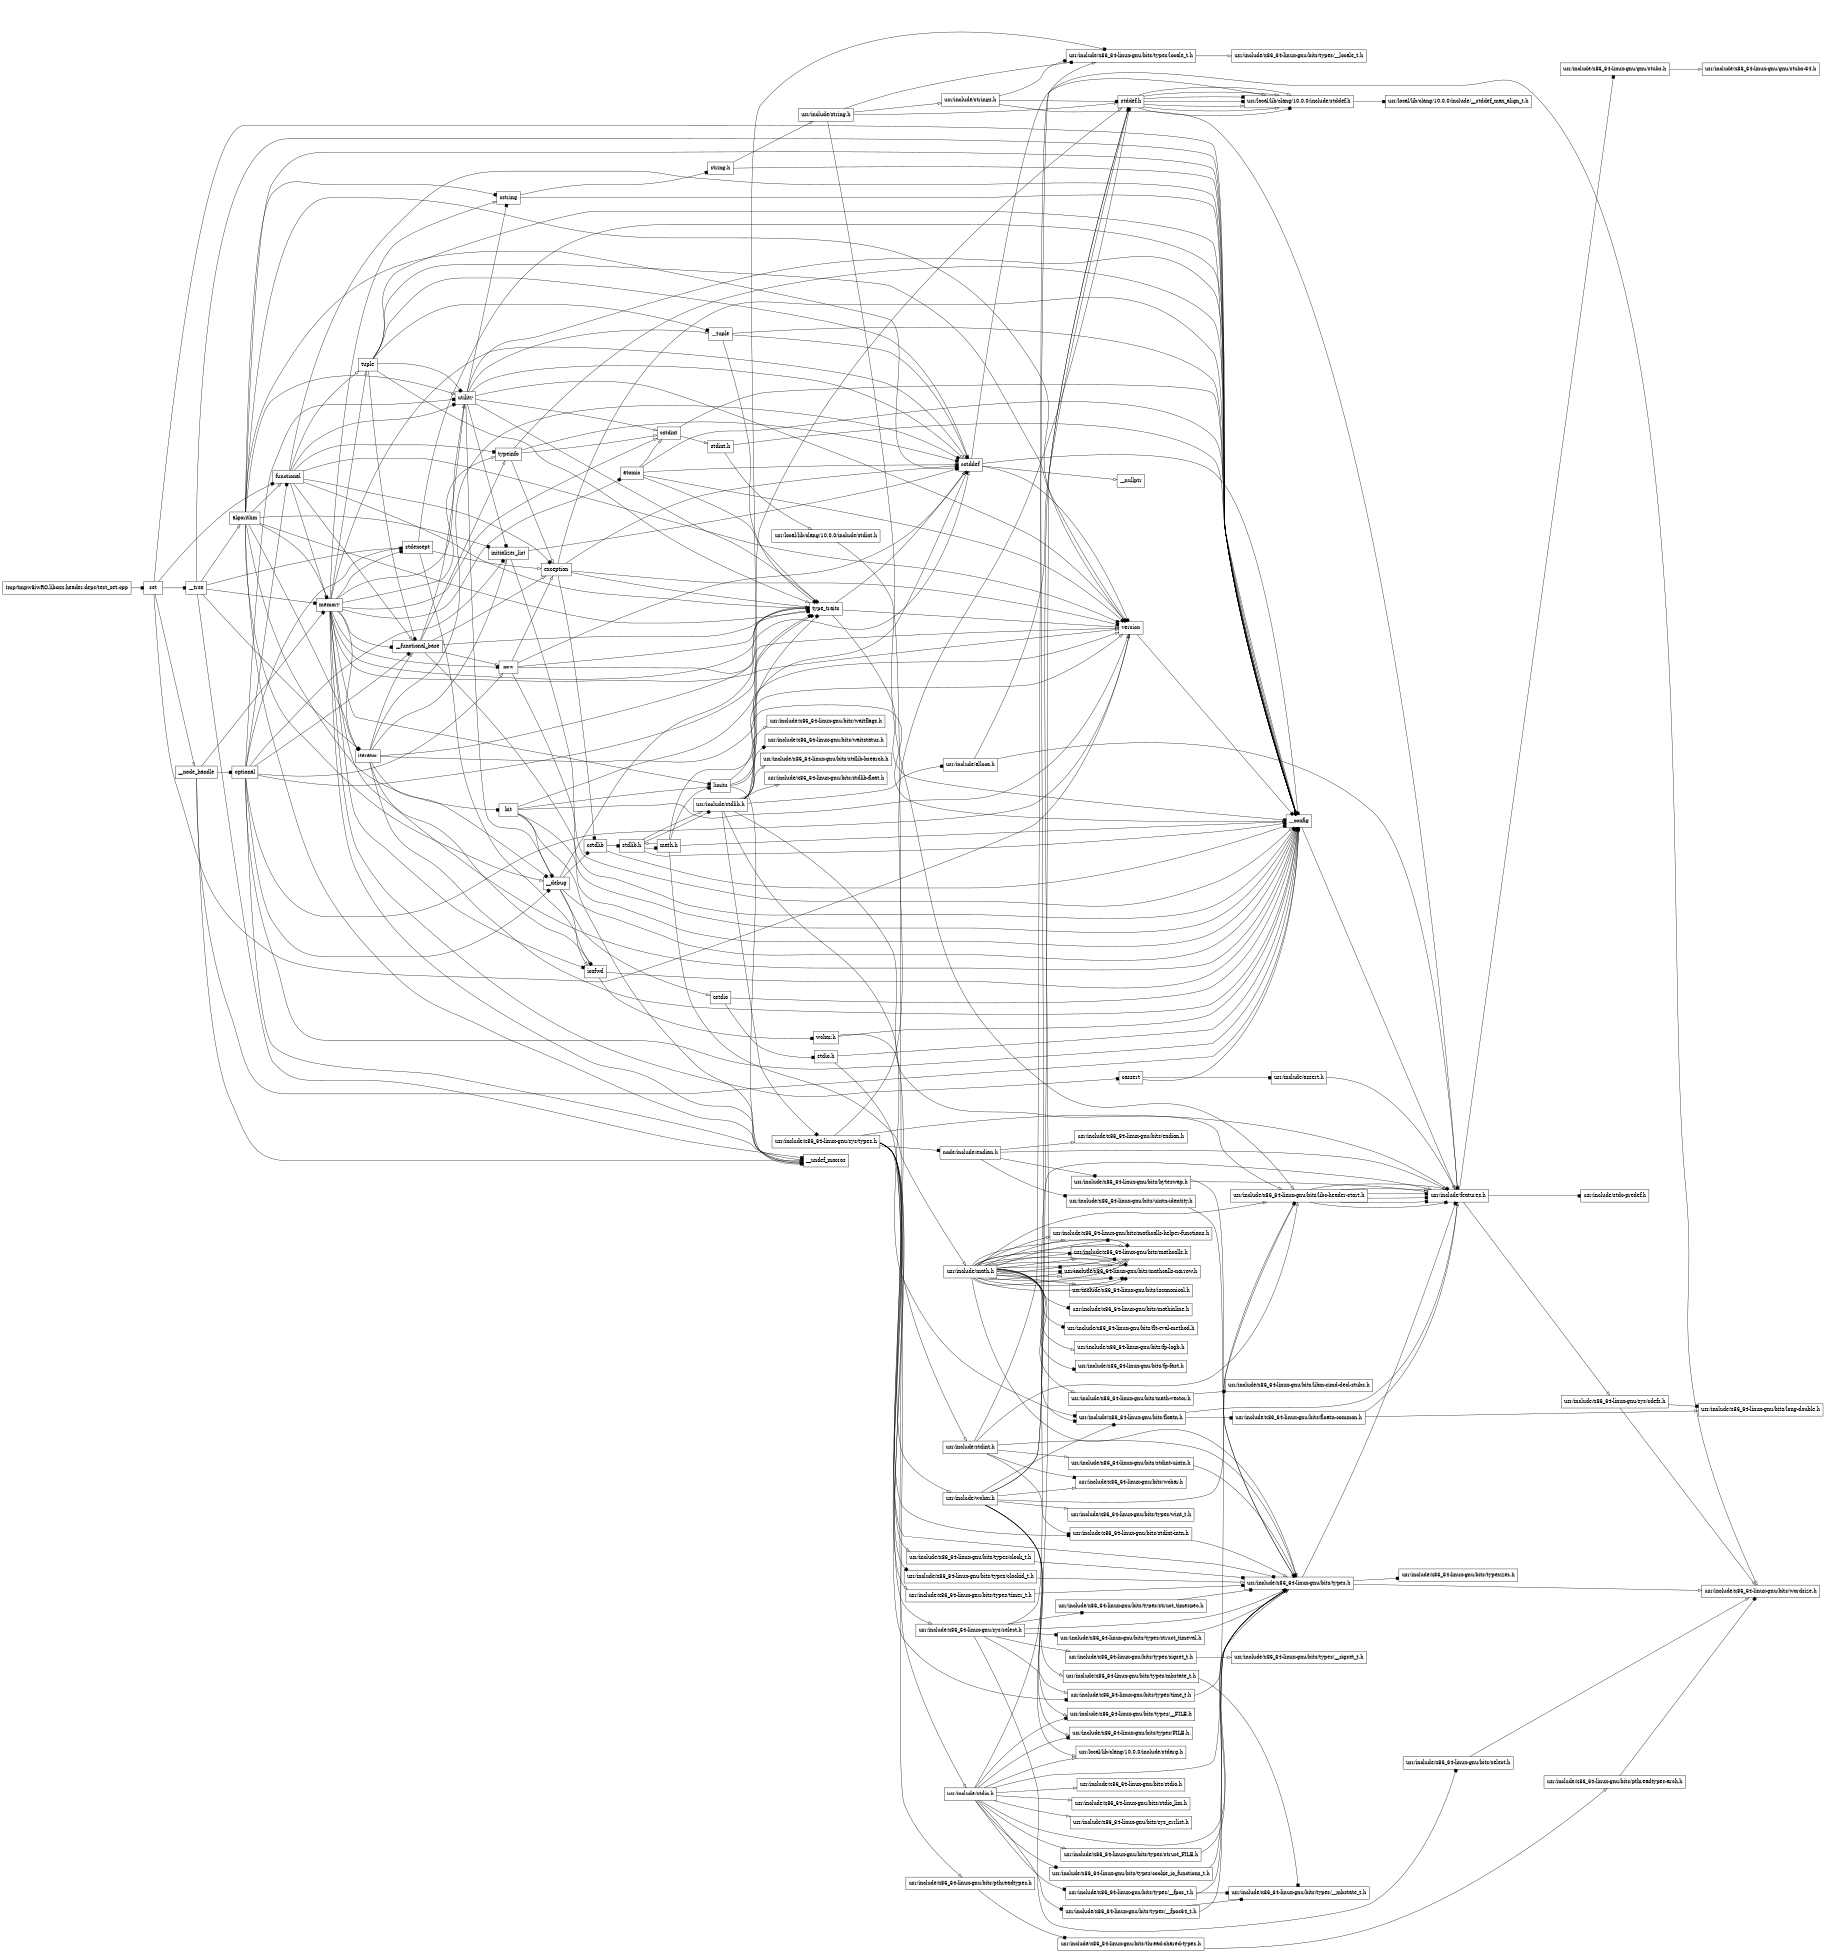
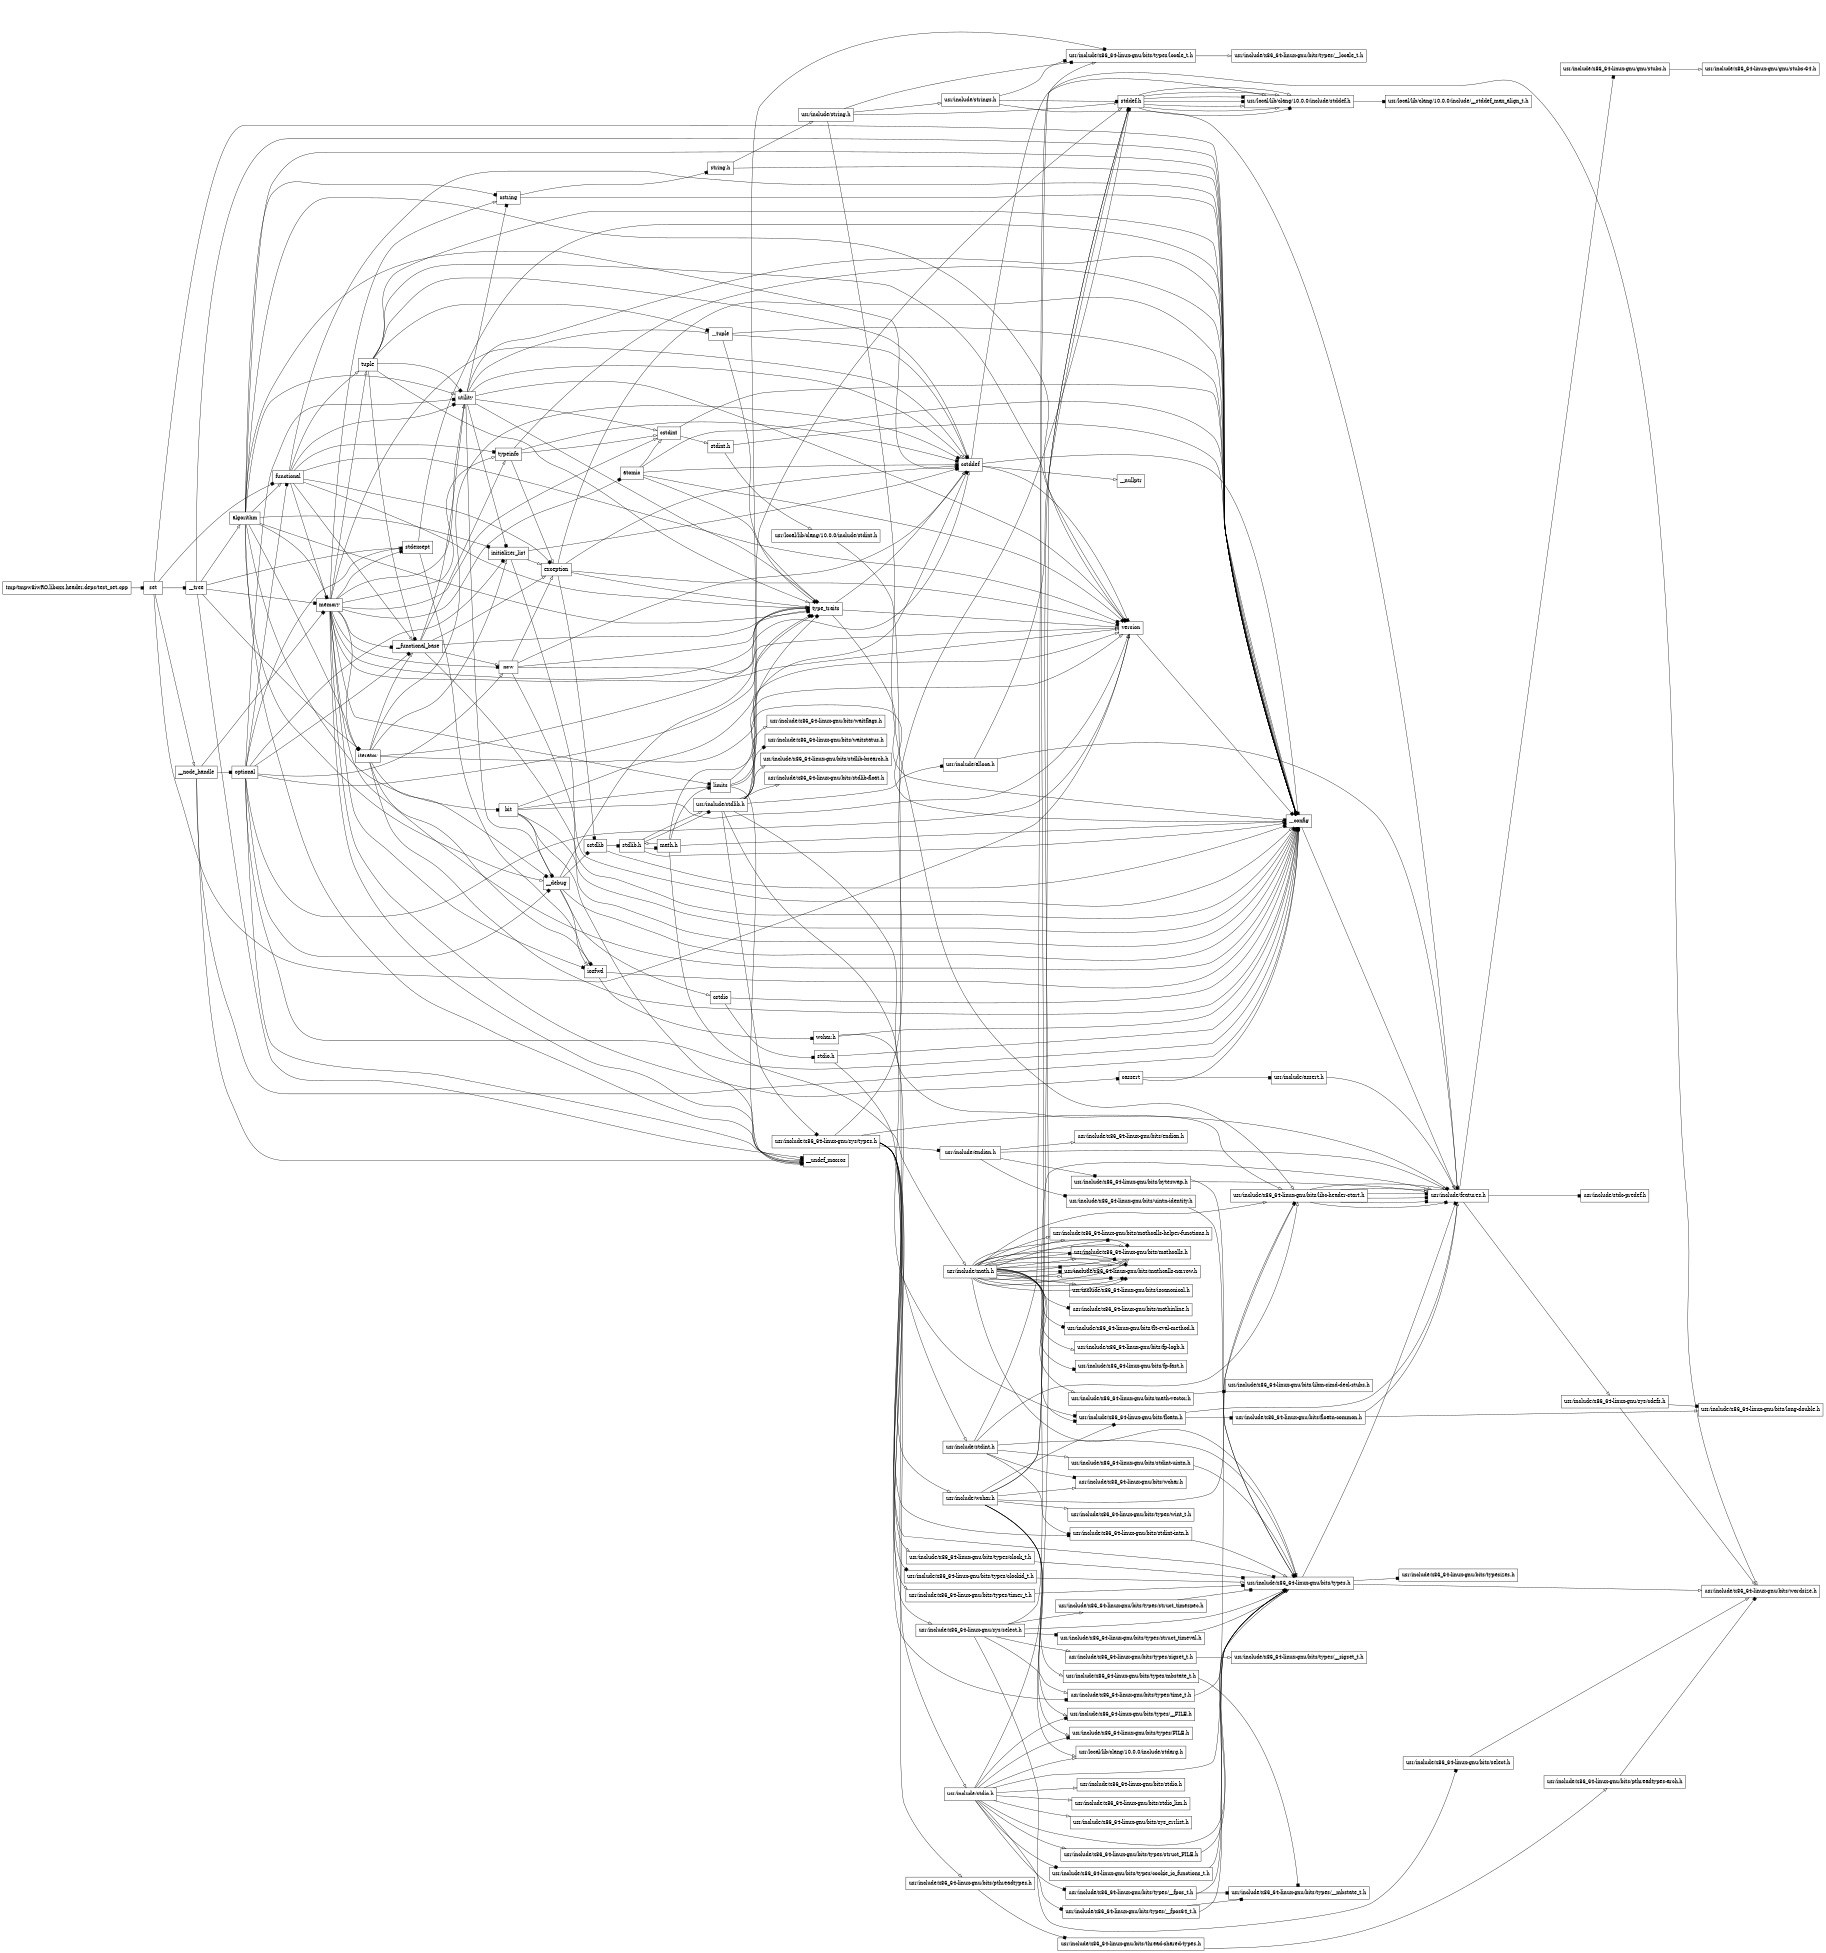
(480, 561) -> (533, 562)
(970, 1153) -> (970, 1153)
(1131, 1483) -> (1131, 1483)
(1045, 1618) -> (1045, 1618)
